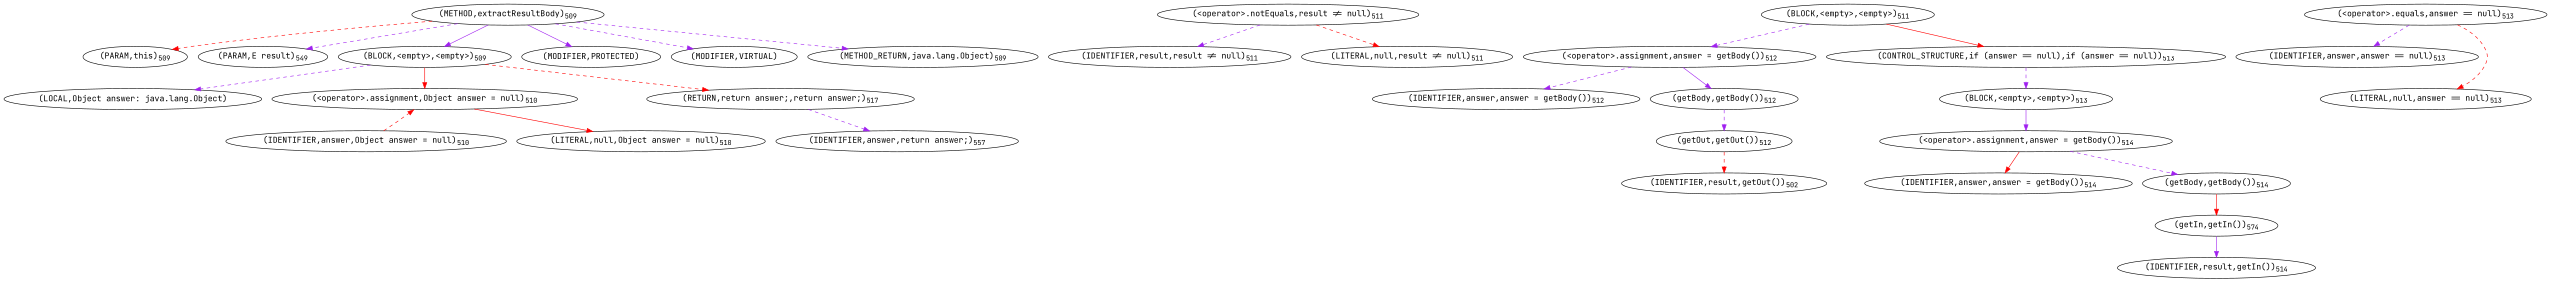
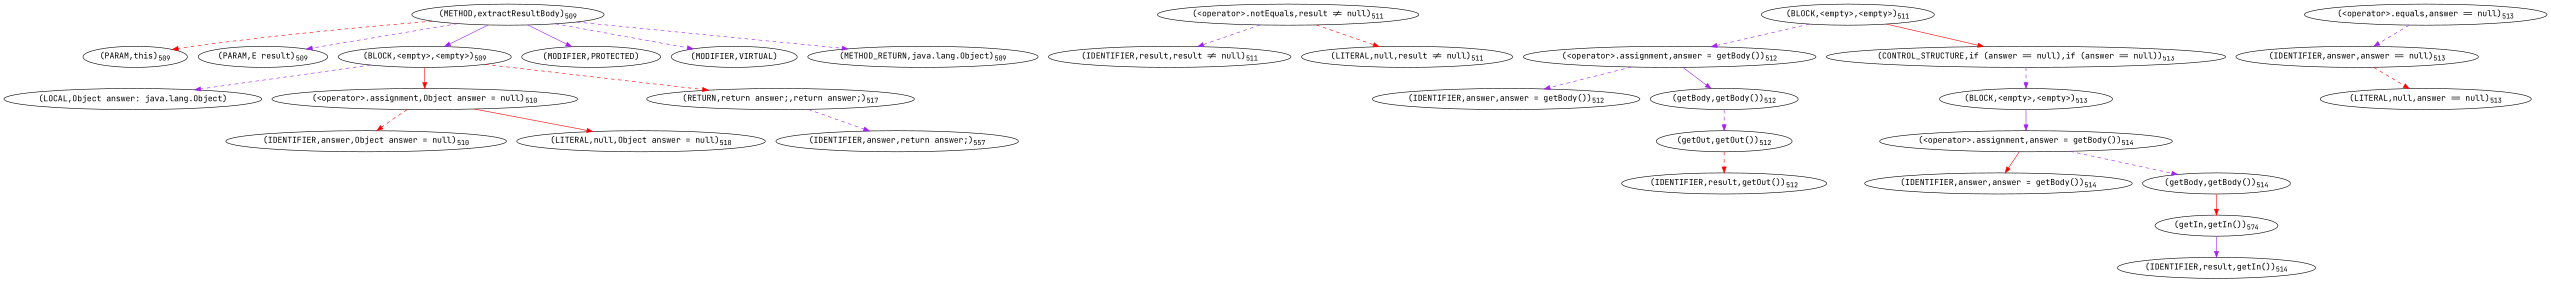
(2487, 54) -> (2389, 76)
(302, 56) -> (302, 56)
(396, 122) -> (394, 118)
(1792, 183) -> (1792, 183)
